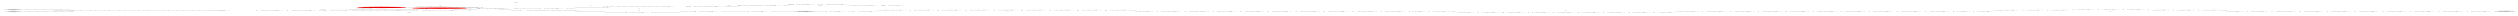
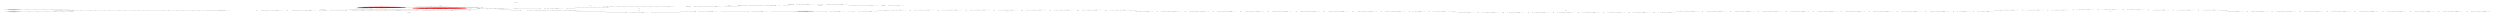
(2506, 11) -> none
